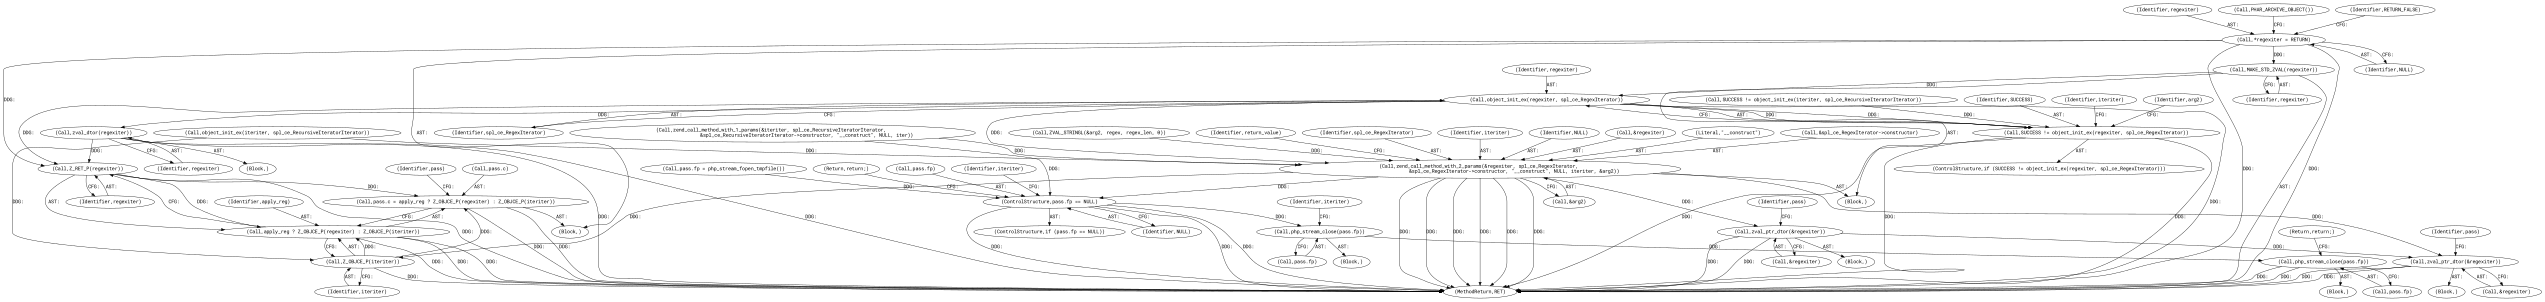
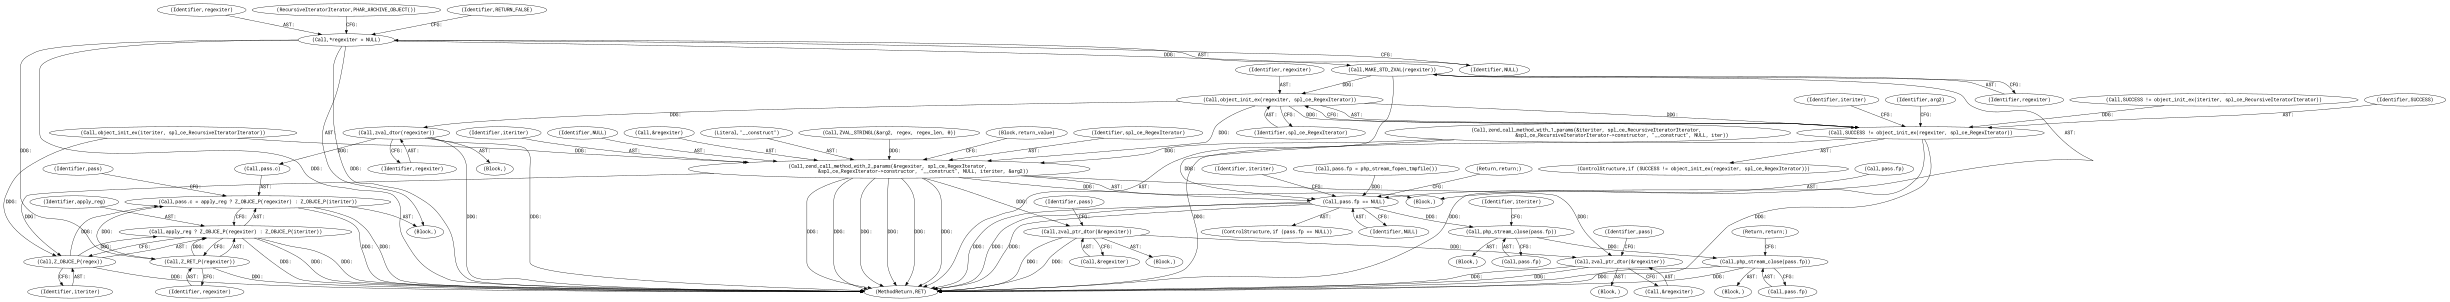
(2274, 10) -> (346, 10)
(2274, 40) -> (346, 40)
(702, 105) -> none
(1246, 133) -> (1027, 133)
(1860, 133) -> none
(91, 150) -> (329, 151)
(1050, 202) -> (1354, 202)
(1569, 202) -> none
(2201, 212) -> none
(363, 262) -> (70, 262)
